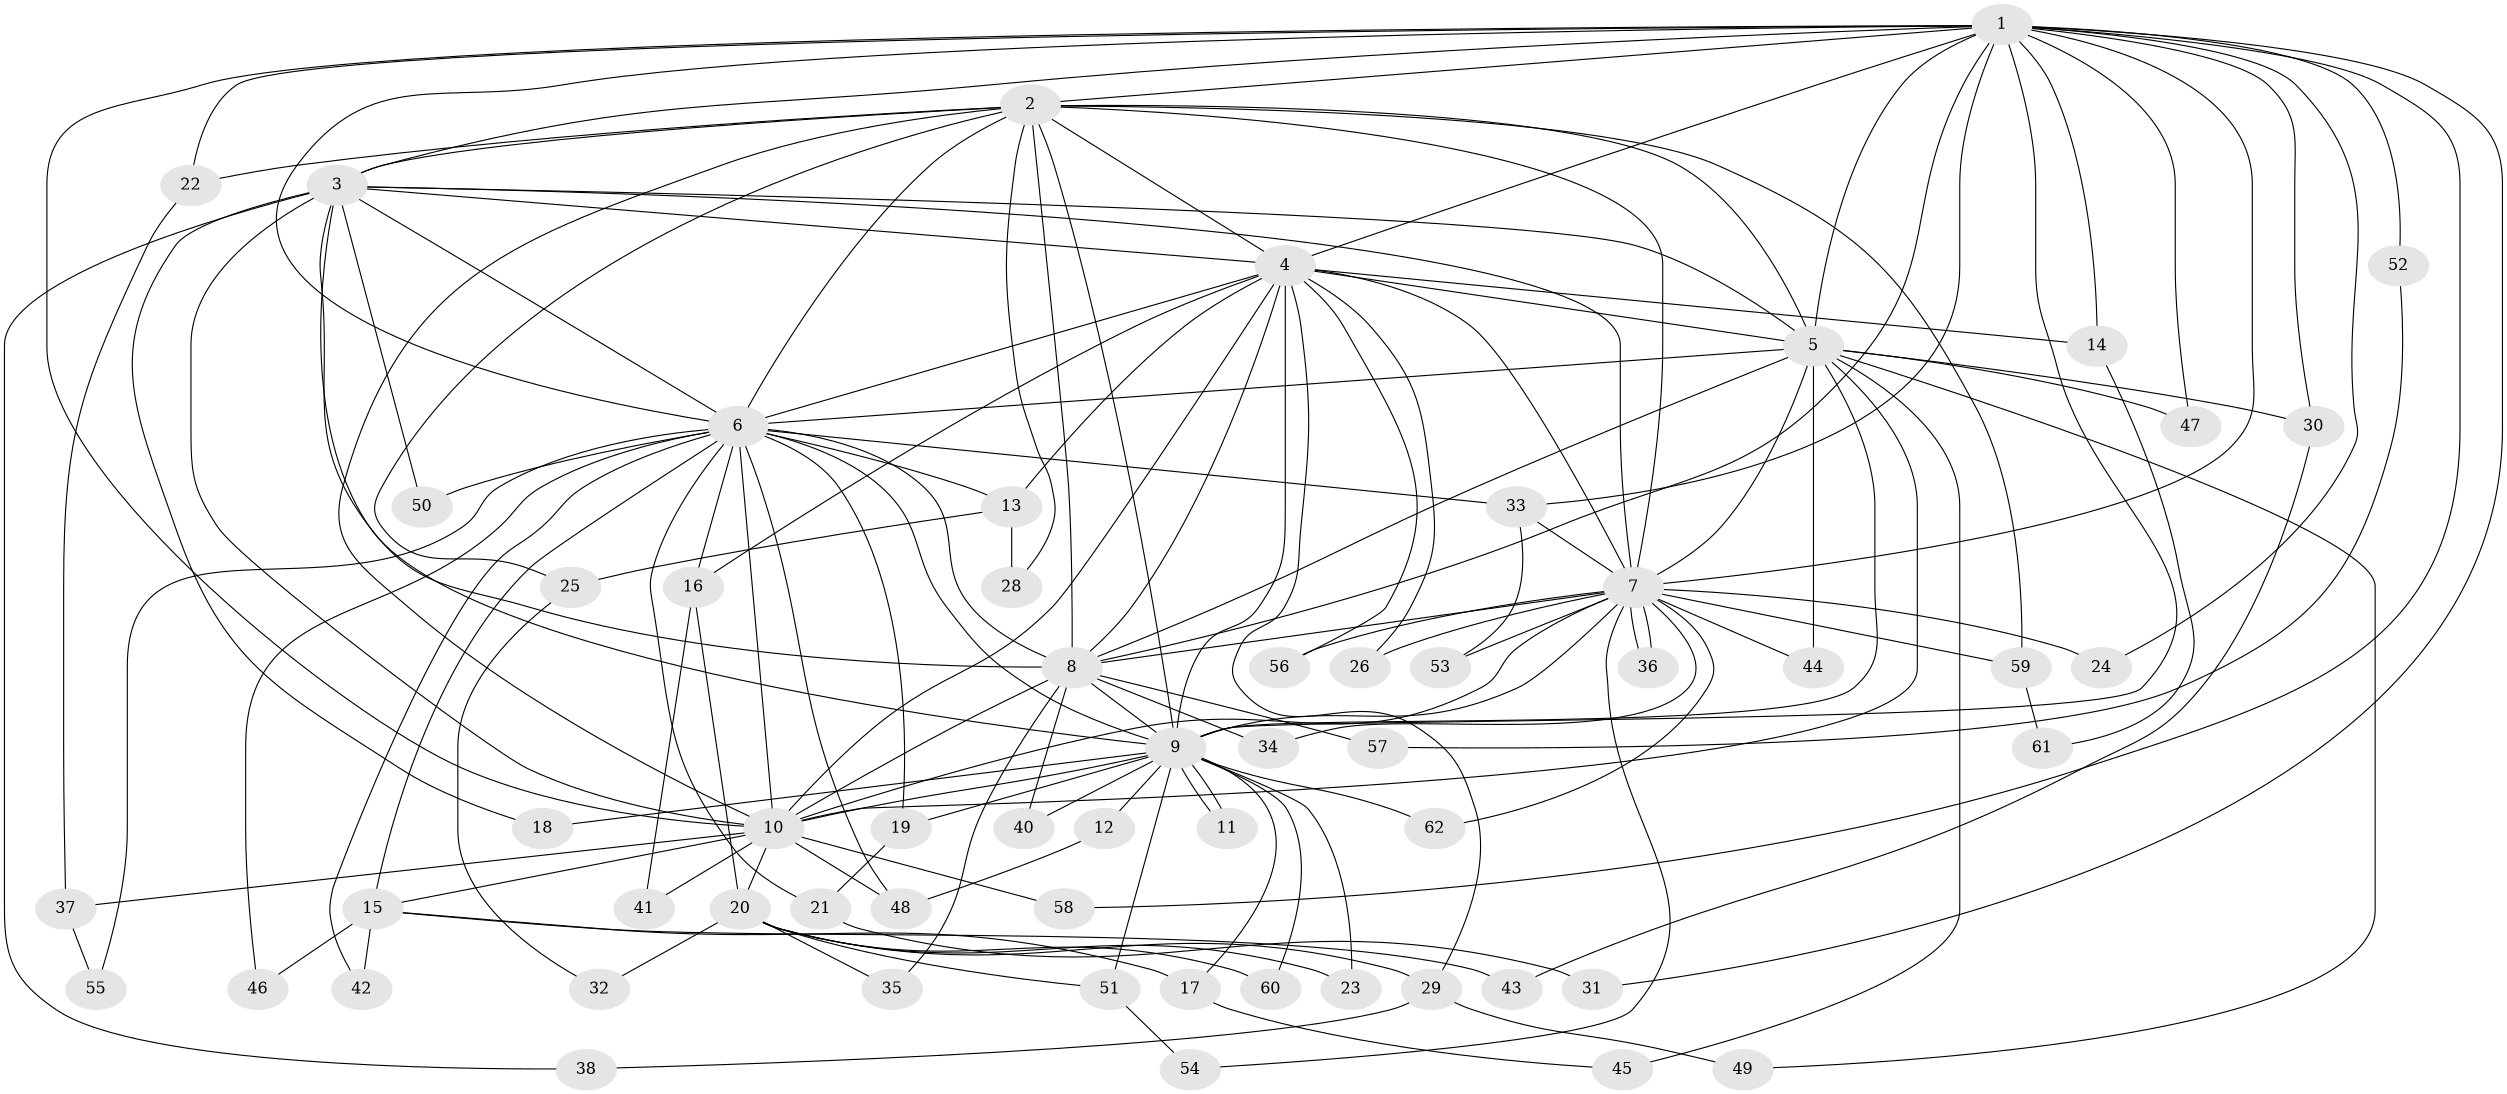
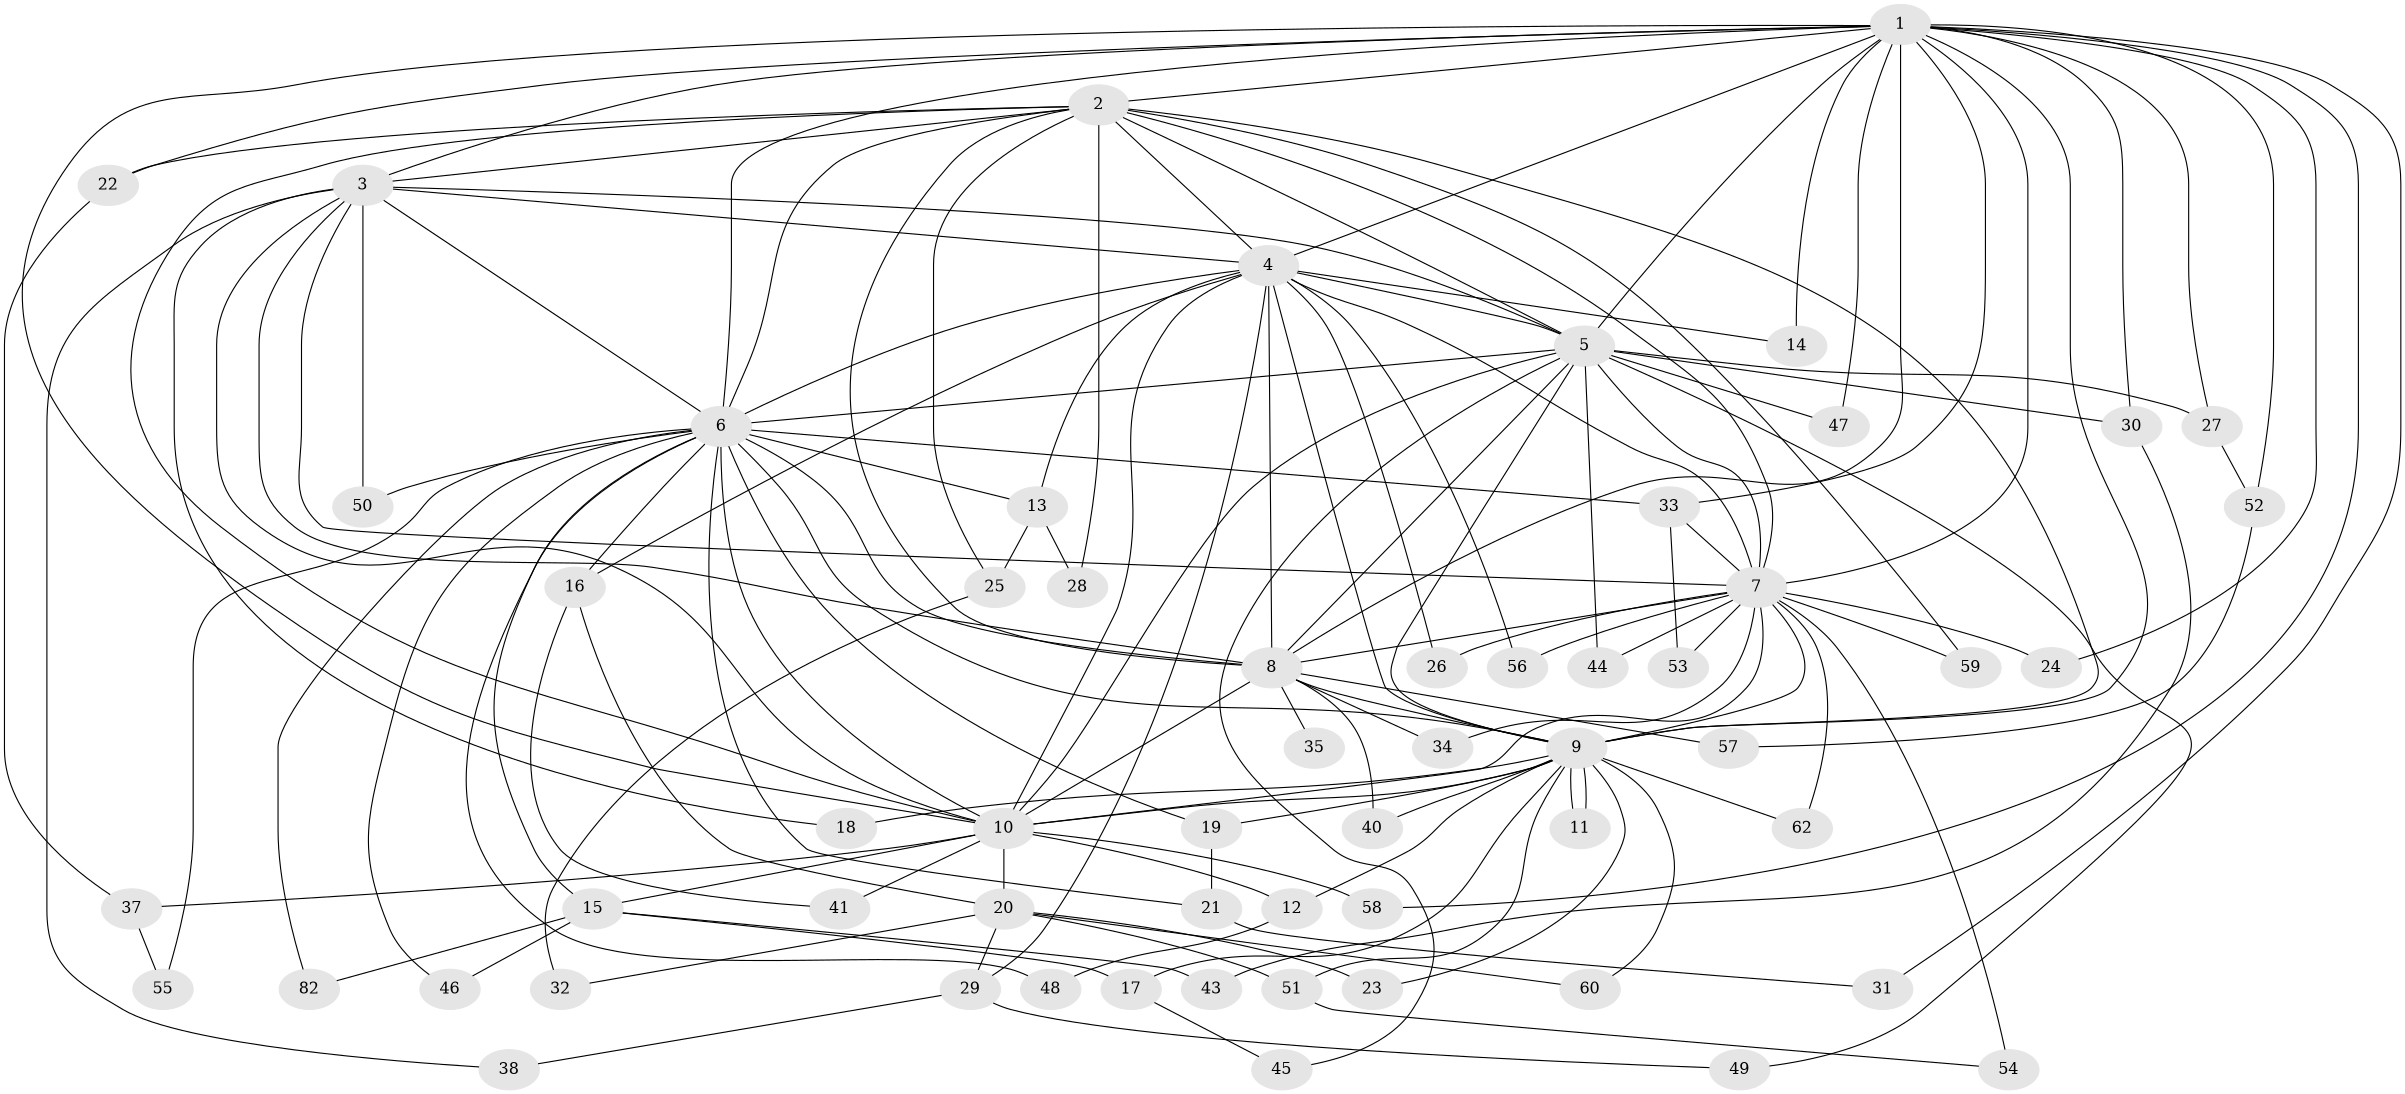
none -> (2212, 427)
(582, 639) -> none
(1648, 668) -> none
(2042, 748) -> none
(837, 869) -> (1152, 860)
(816, 949) -> none
(362, 989) -> (309, 989)
